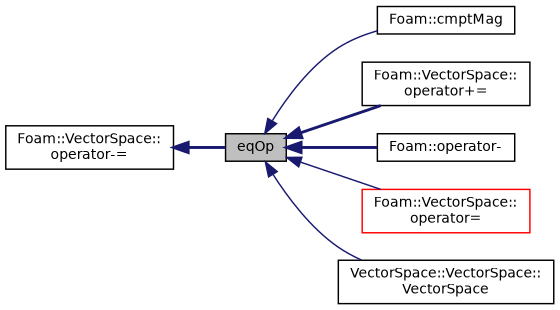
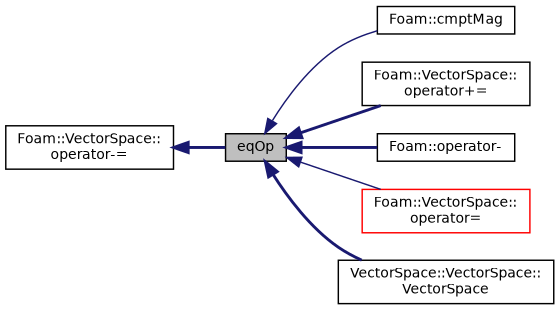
(311, 224) -> (311, 224)
